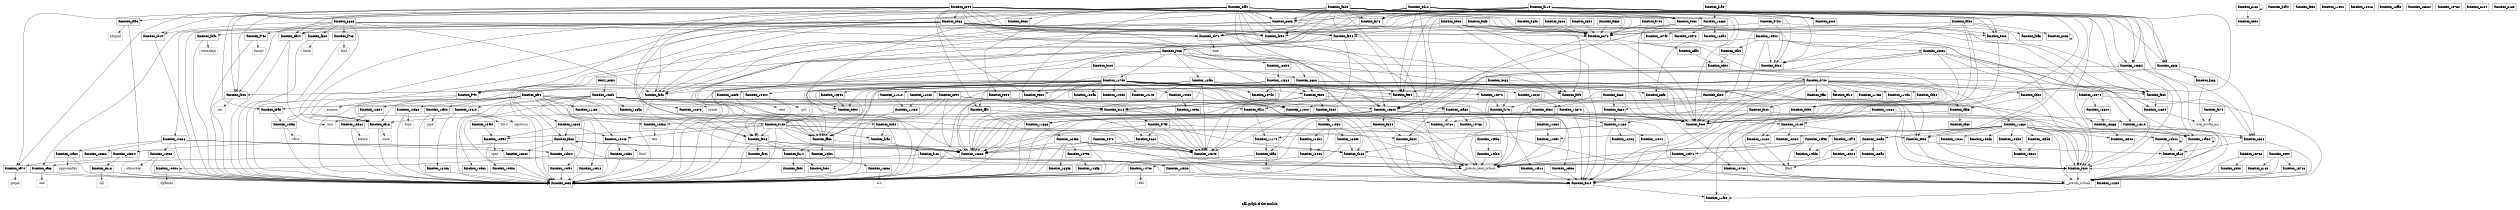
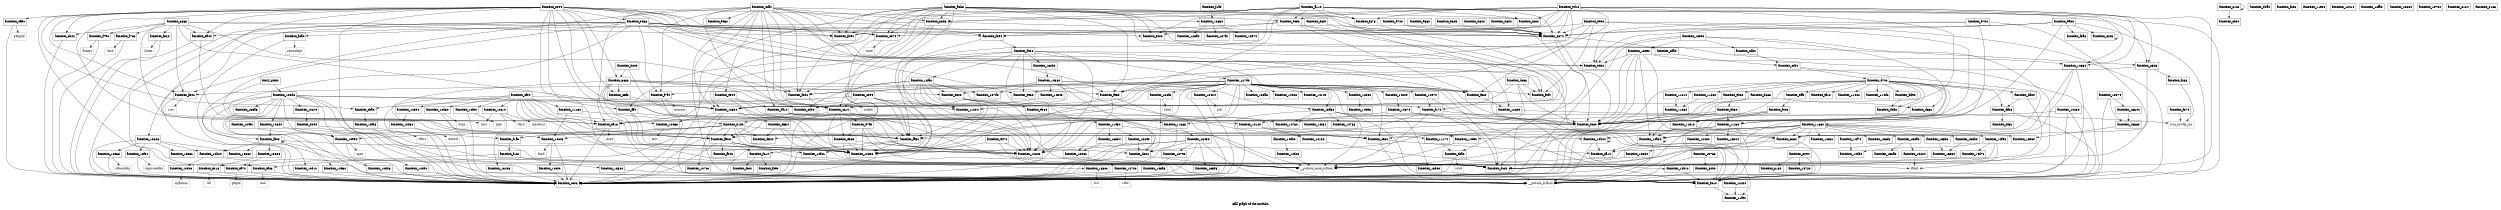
(1790, 131) -> (1485, 136)
